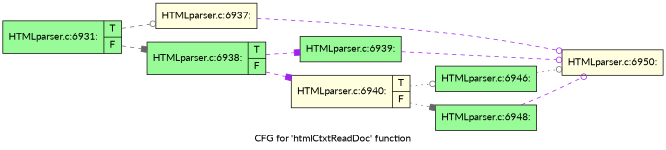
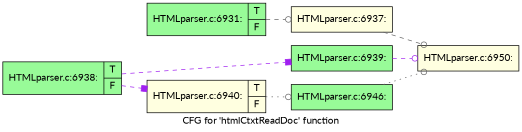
(407, 29) -> (402, 38)
(131, 47) -> none
(486, 118) -> none
